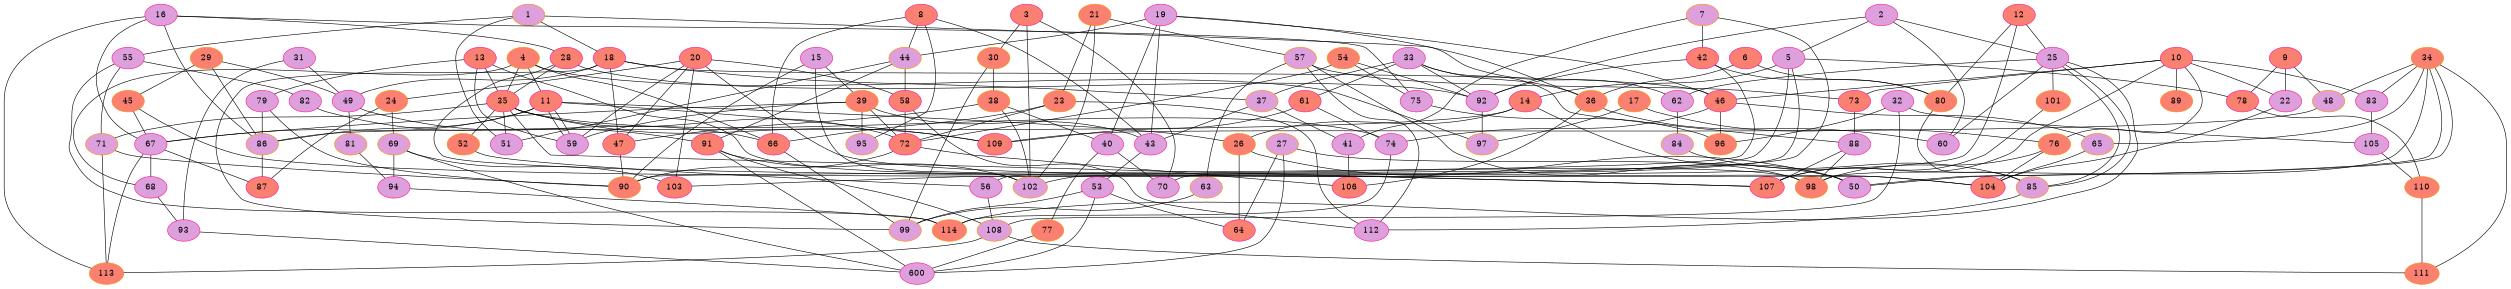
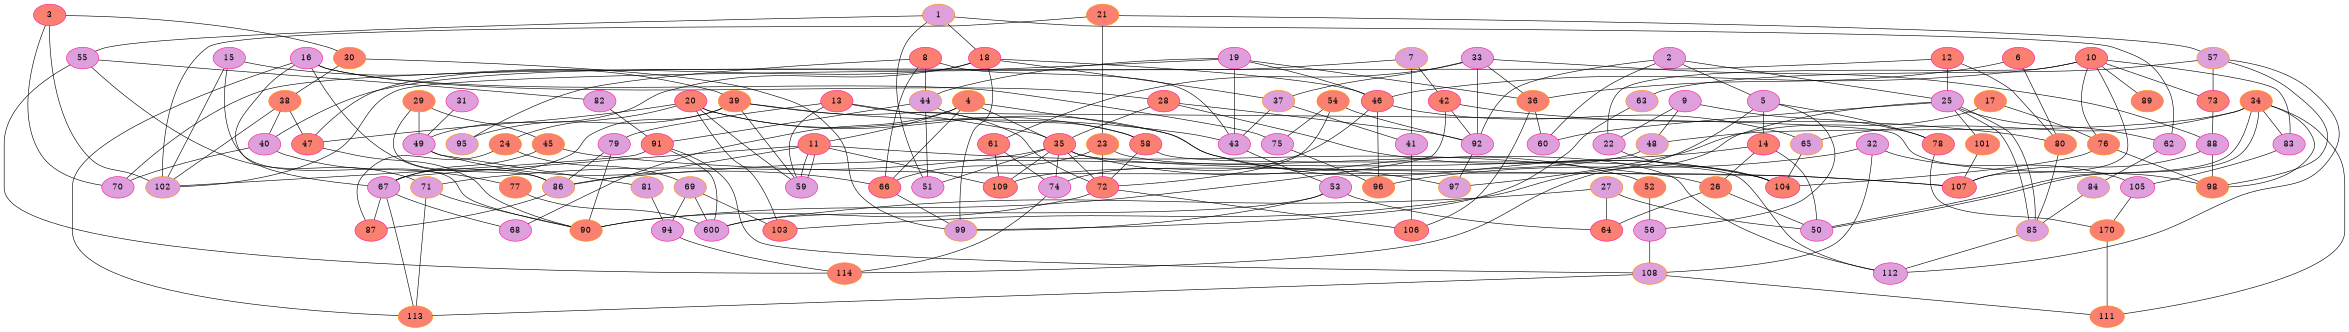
(2285, 58) -> (1685, 101)
(2422, 187) -> (2107, 230)
(184, 230) -> none
